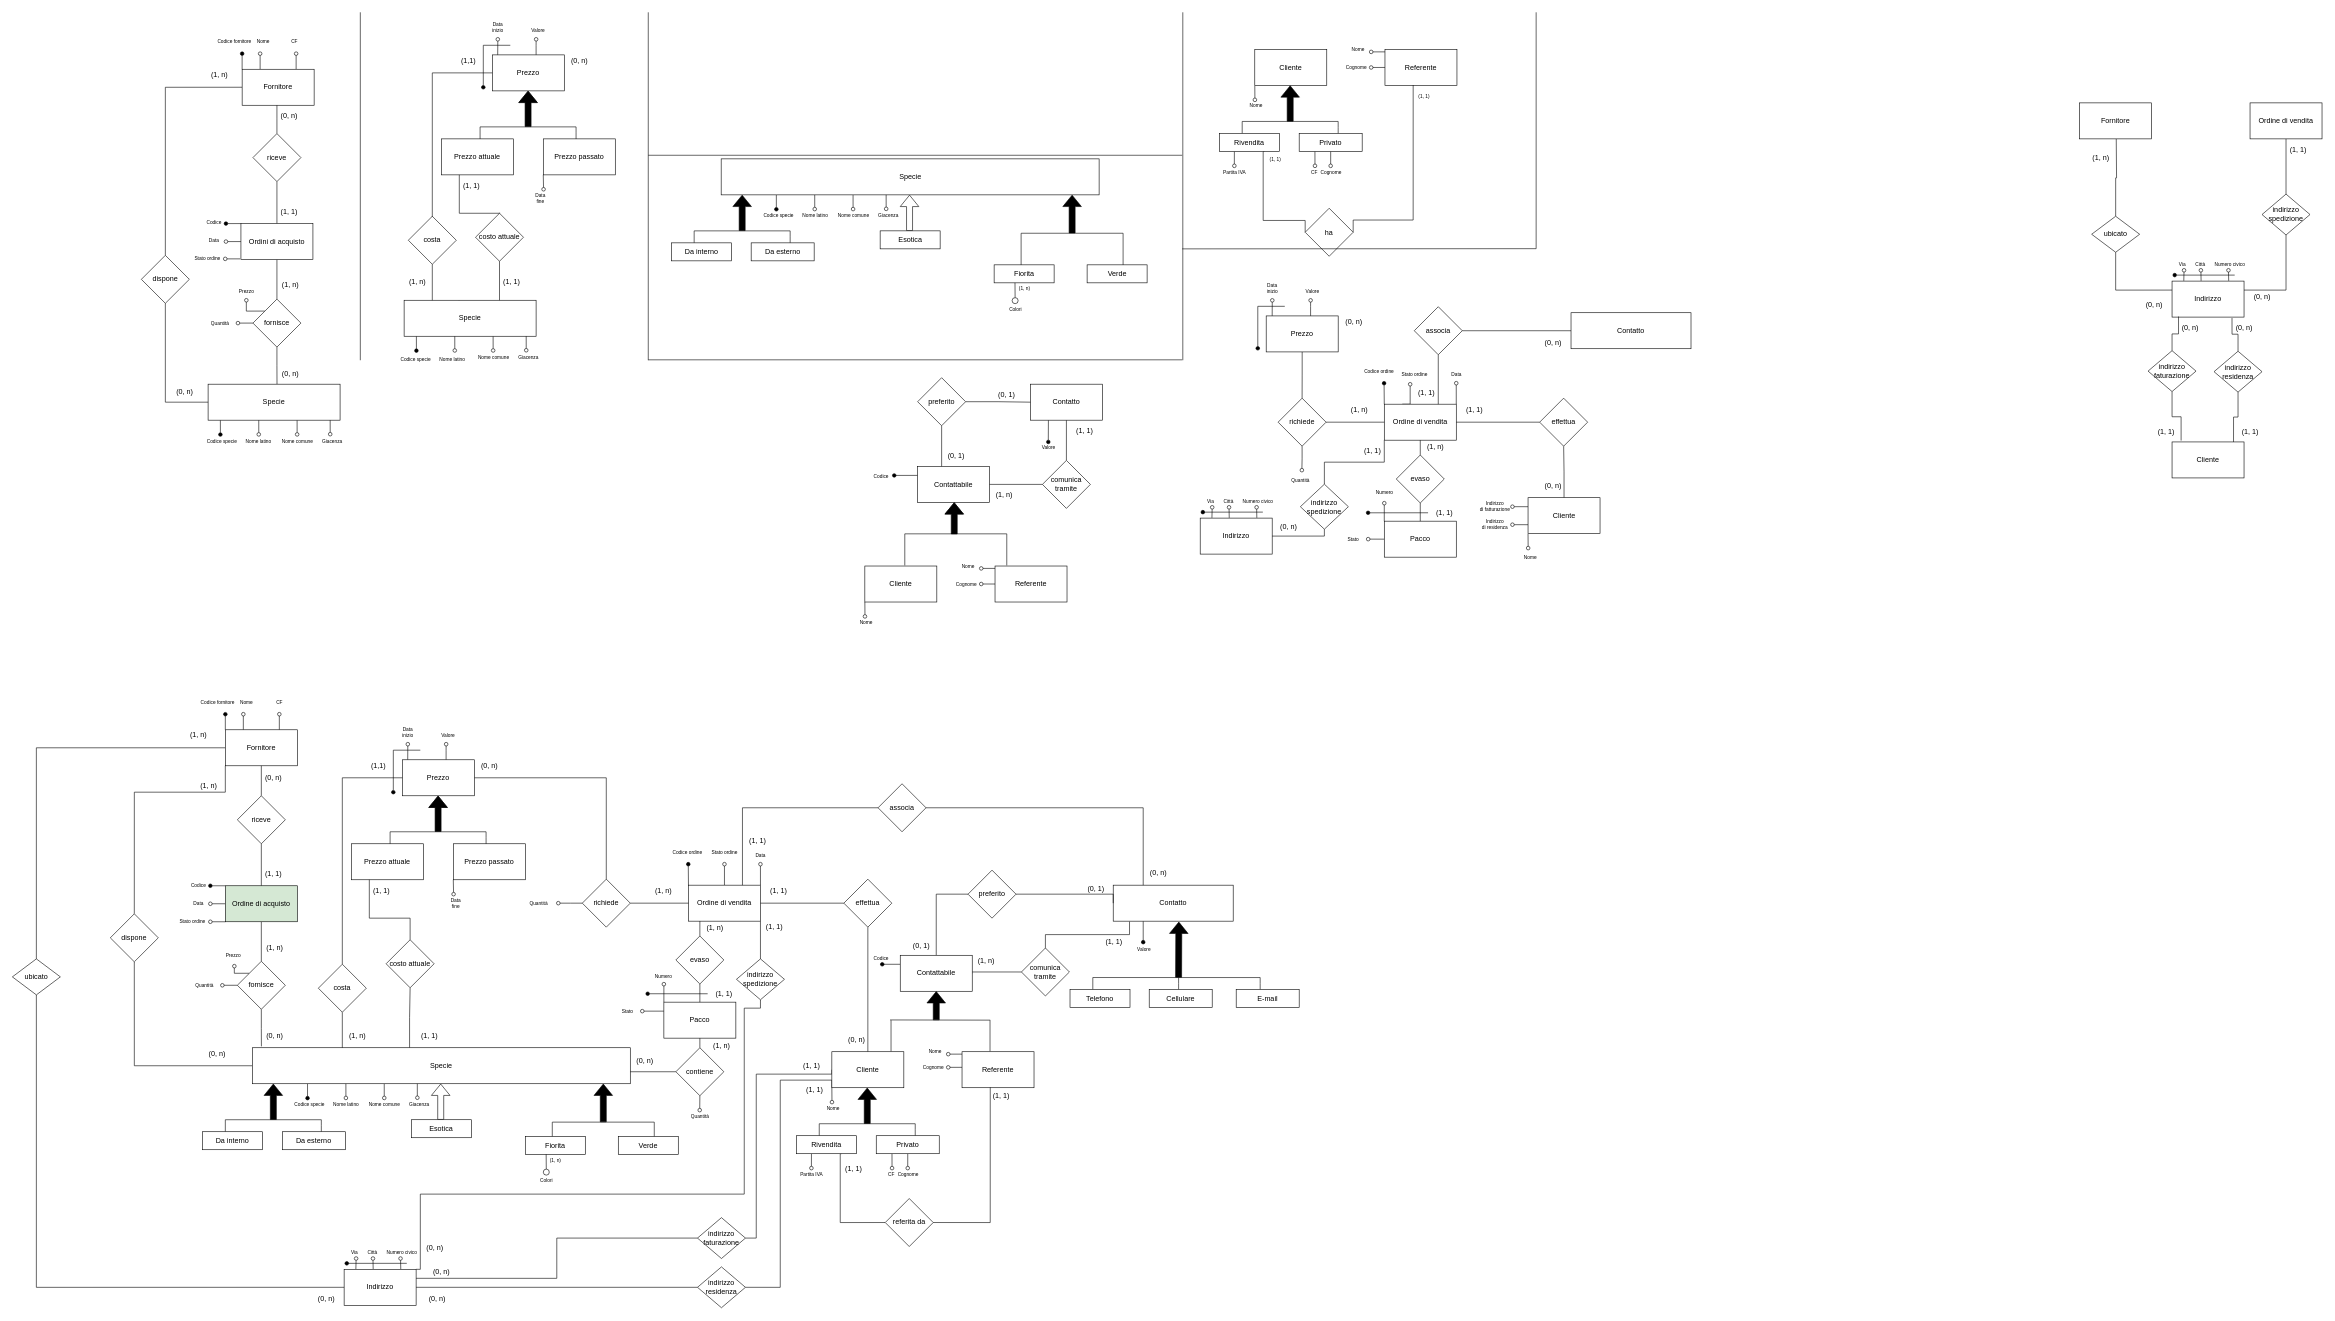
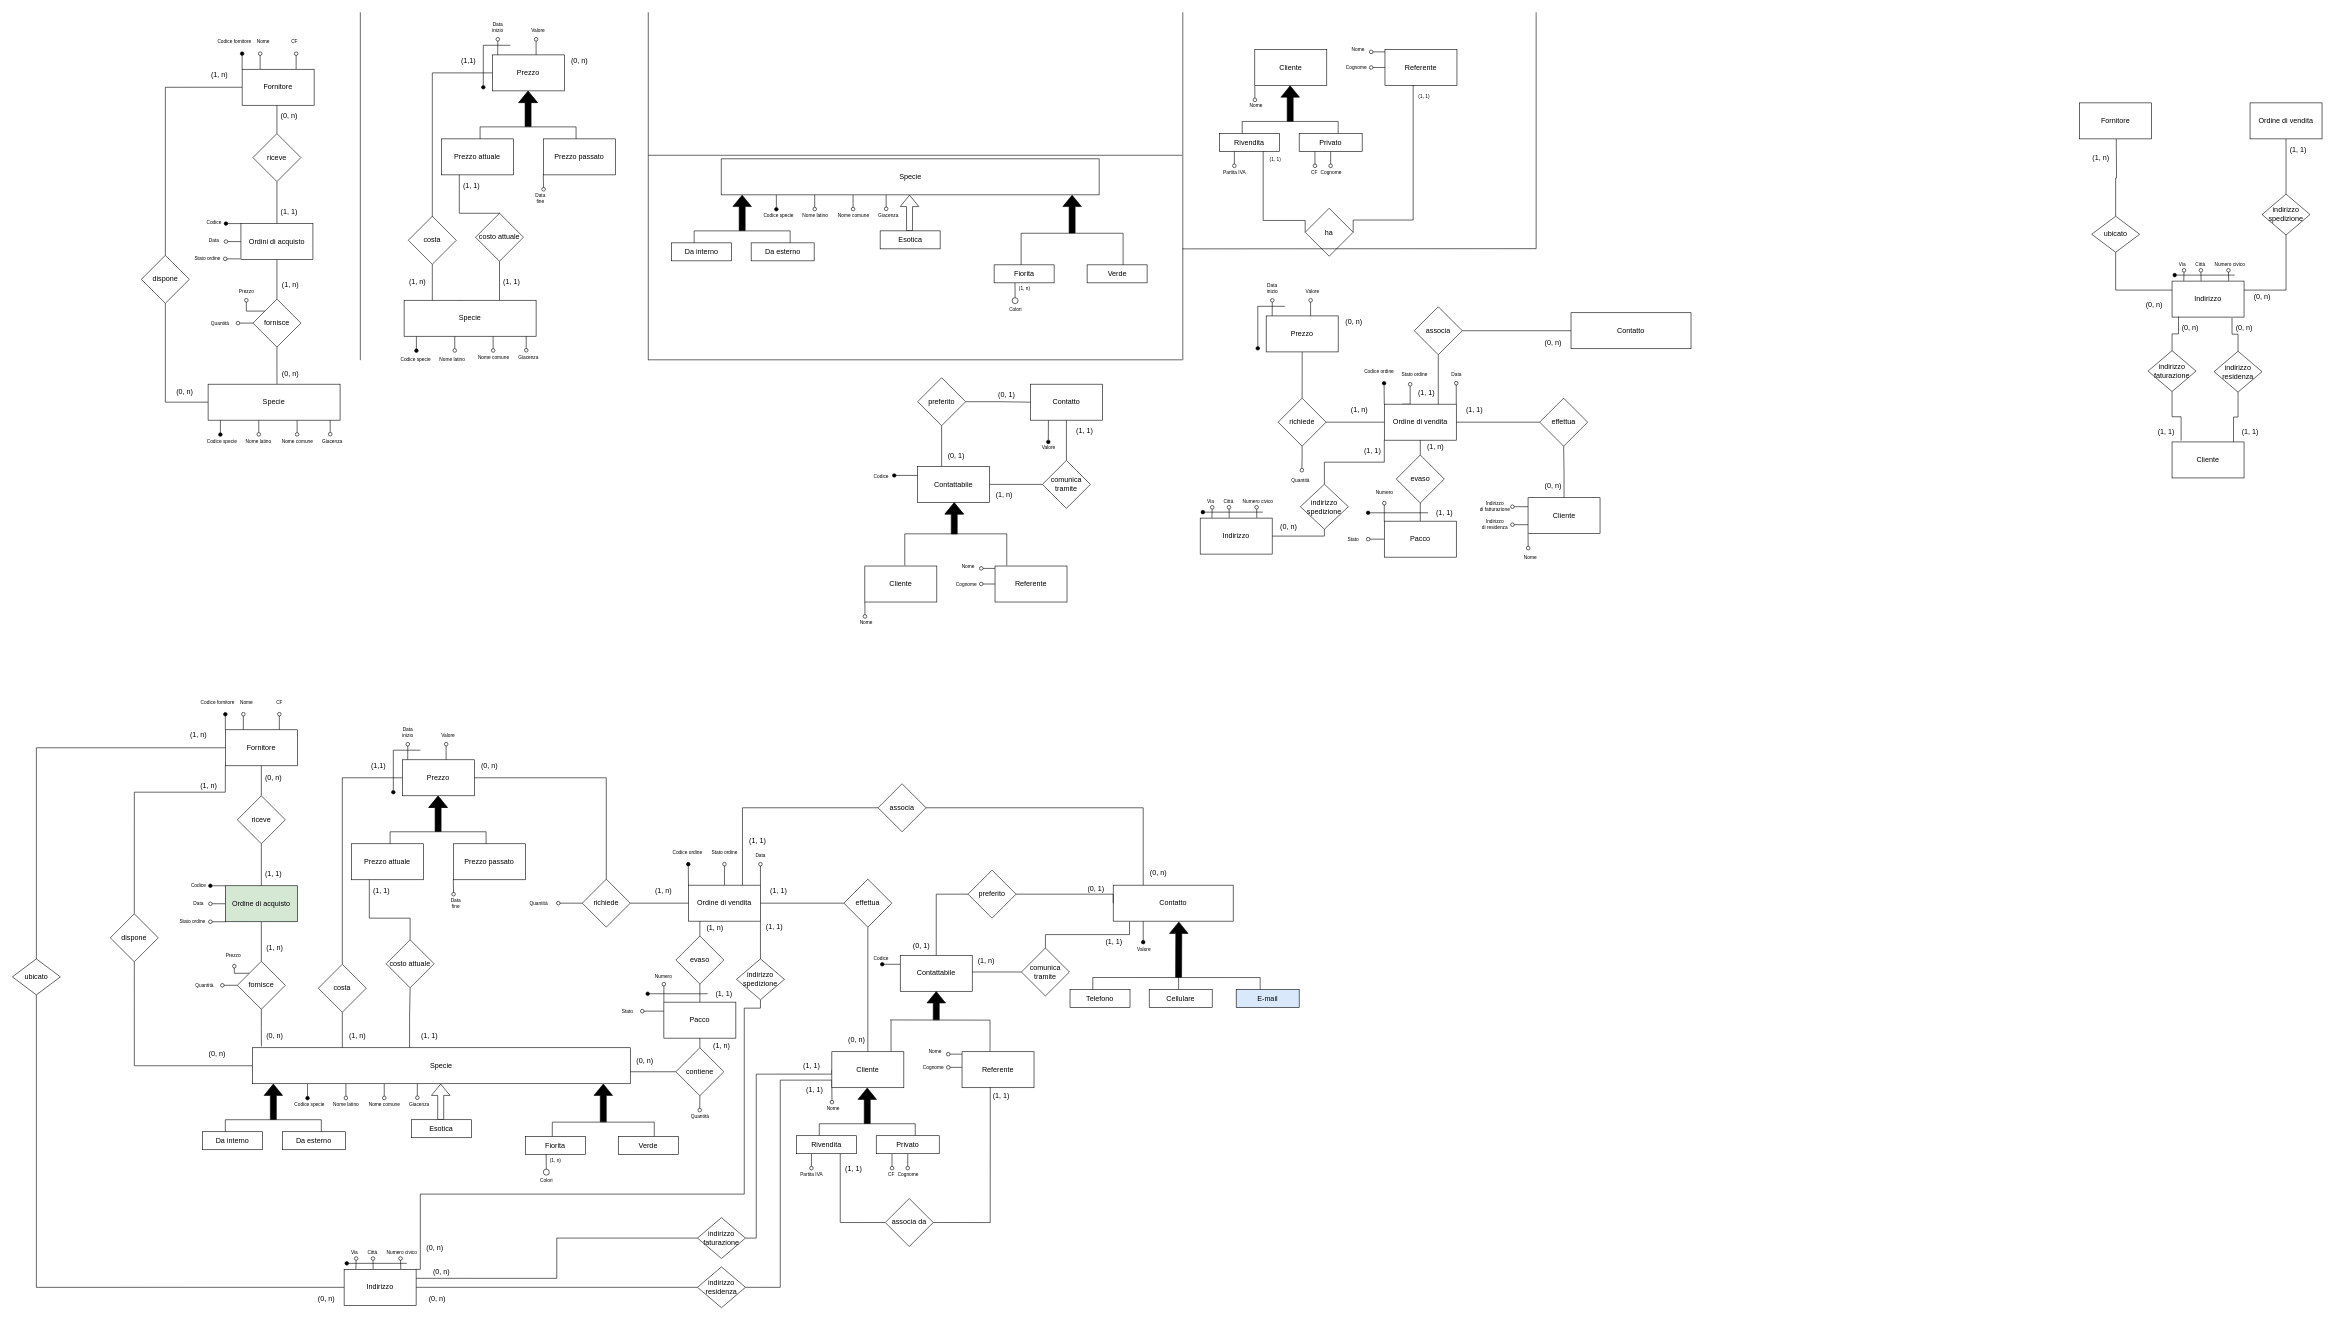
(1268, 999) -> (1268, 999)
(909, 1223) -> (909, 1223)
